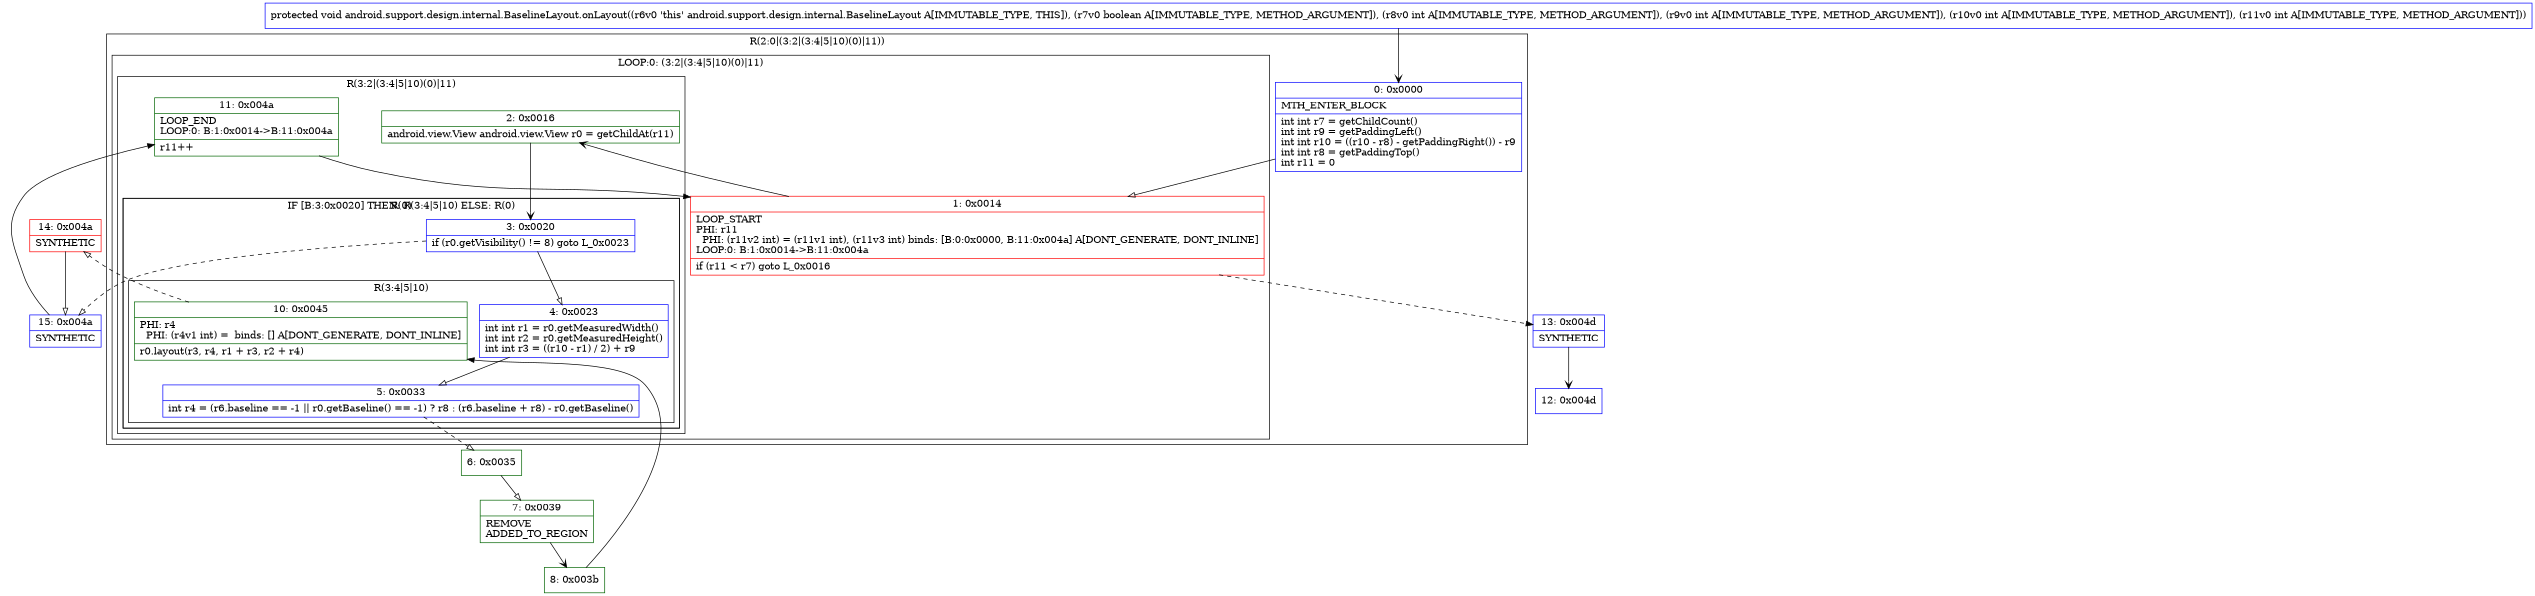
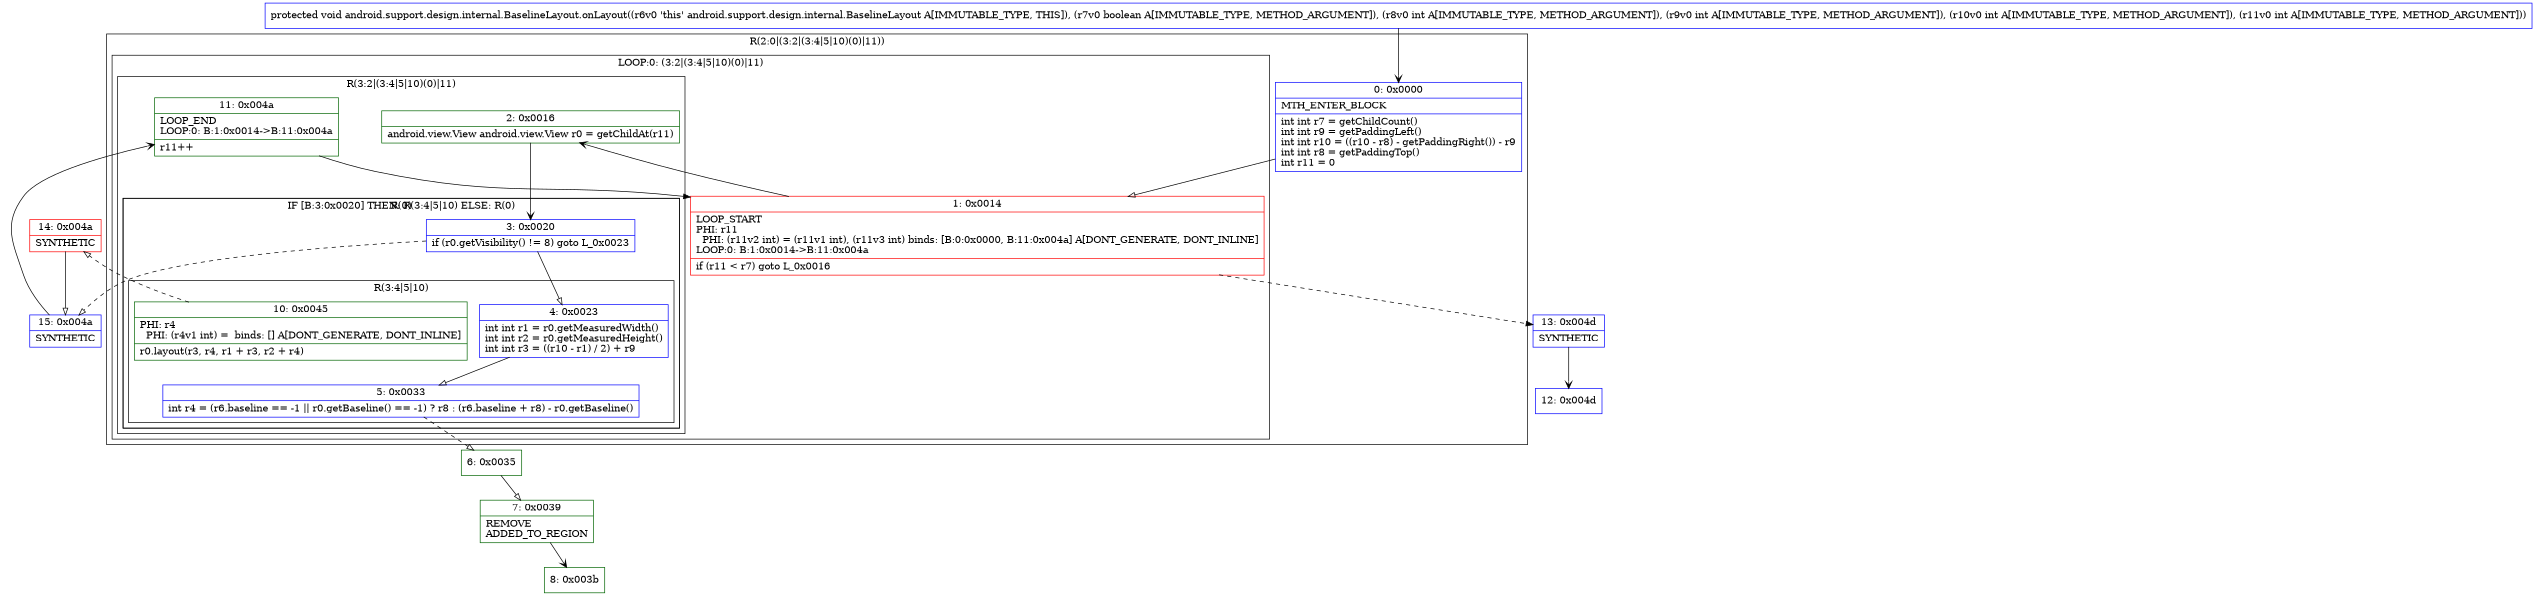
(25, 195) -> (25, 195)
(653, 399) -> none
